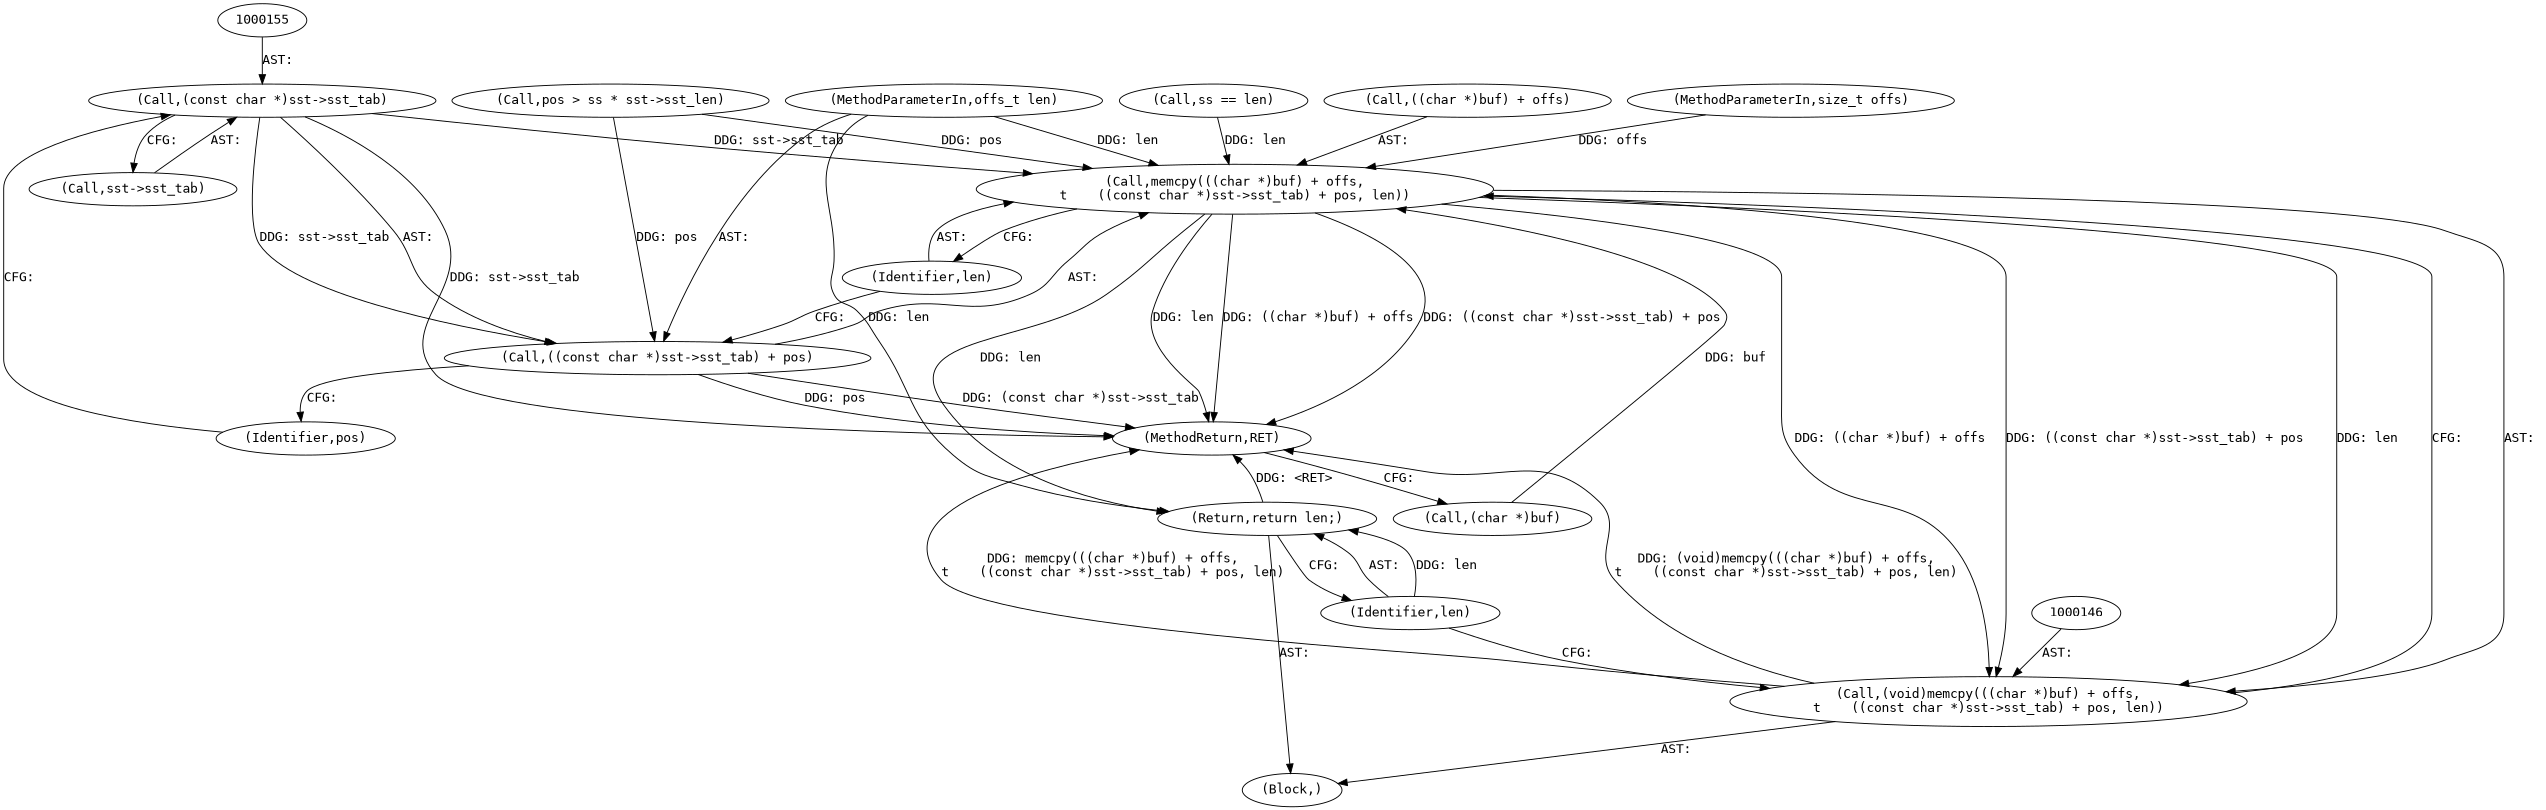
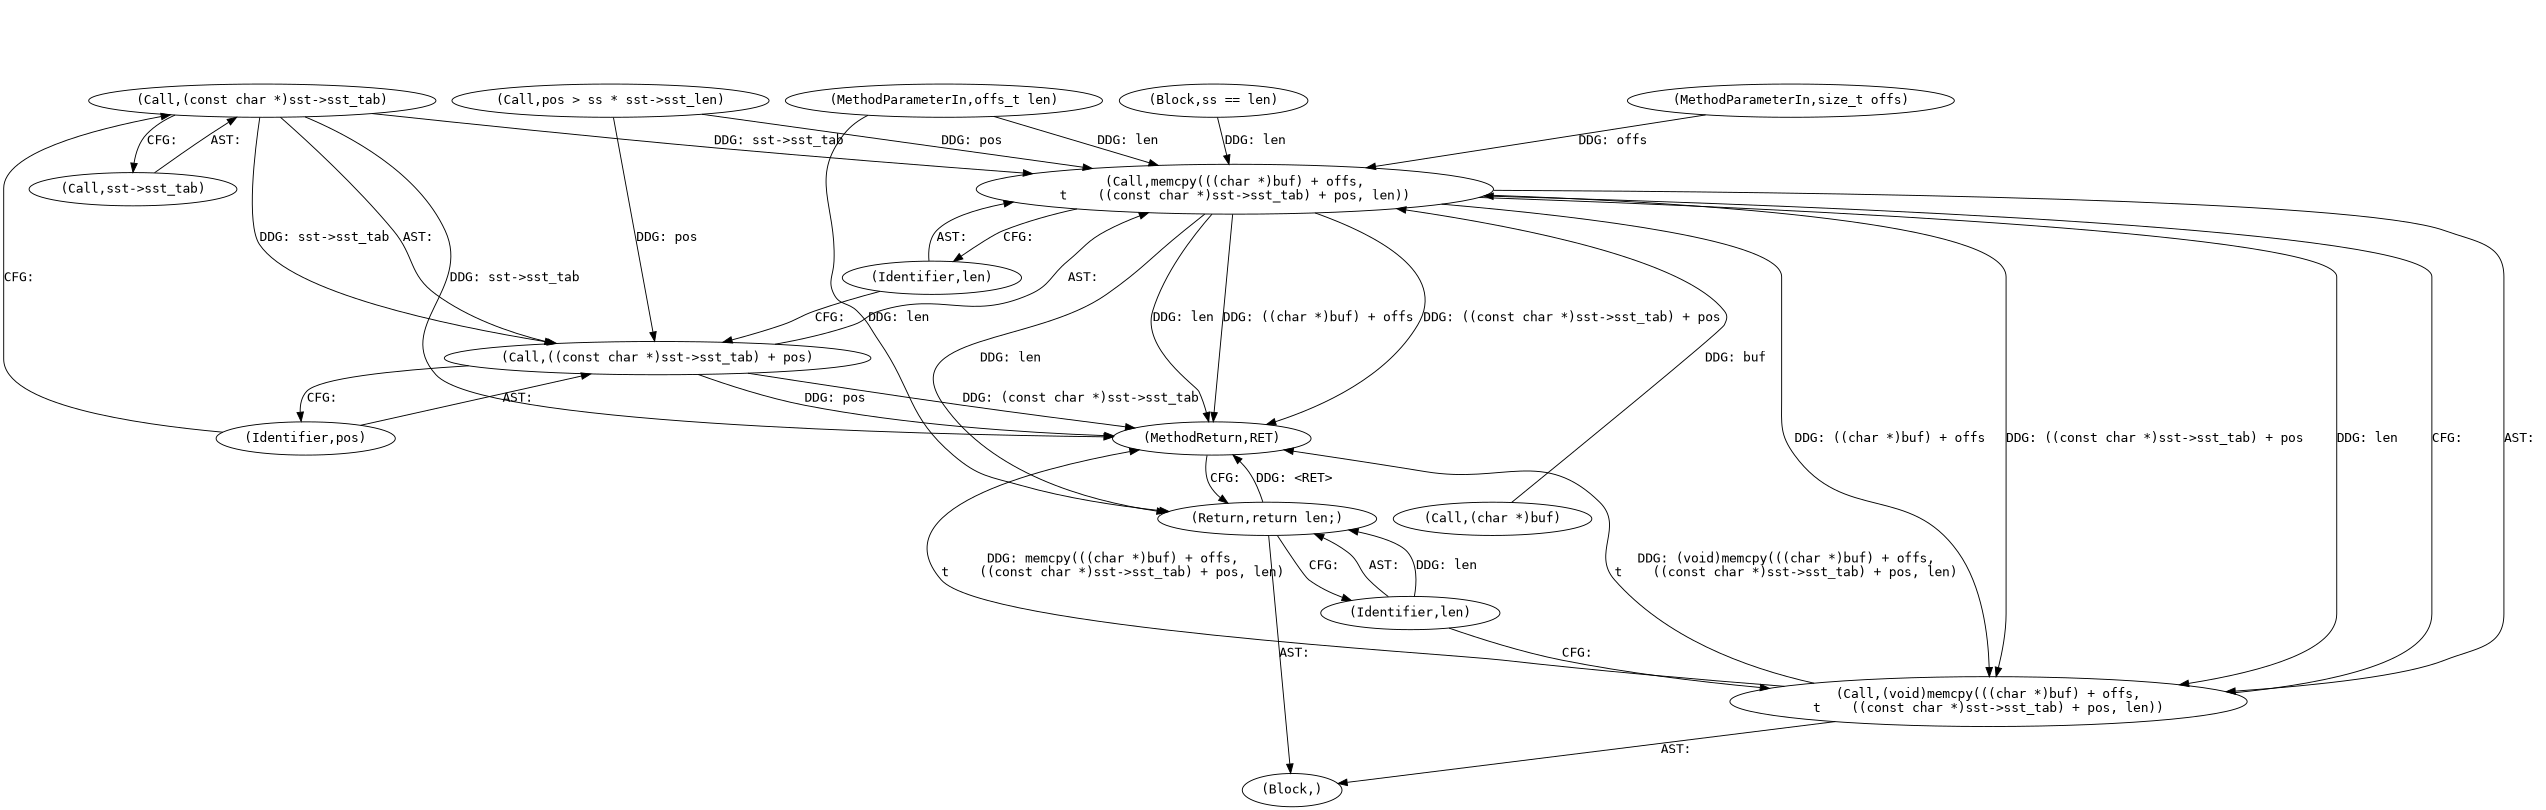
(262, 20) -> none
(1214, 101) -> (1214, 101)
(1468, 101) -> none
(739, 205) -> (471, 401)
(1351, 476) -> (1207, 479)
(2076, 613) -> none
